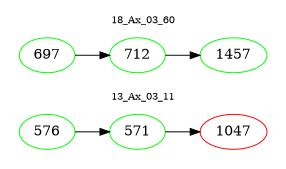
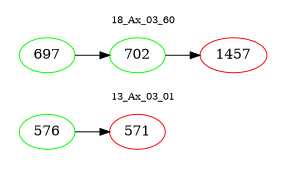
(137, 55) -> (137, 55)
(234, 55) -> (234, 55)
(143, 97) -> (143, 97)
(137, 132) -> (137, 132)
(234, 132) -> none
